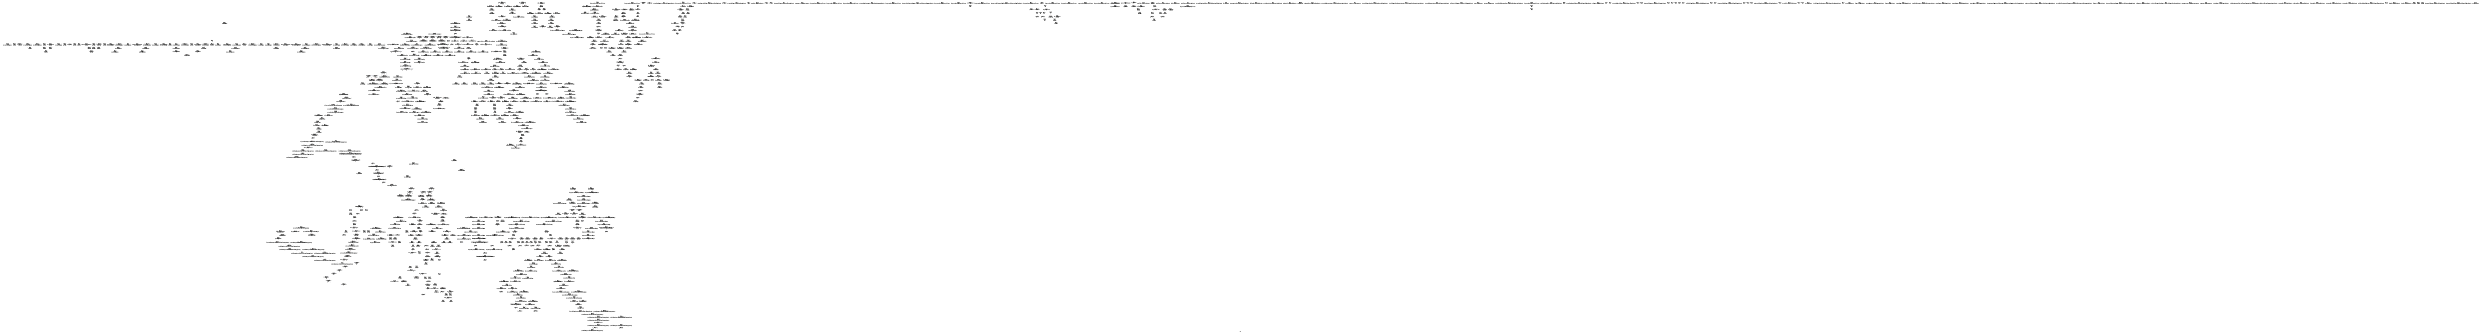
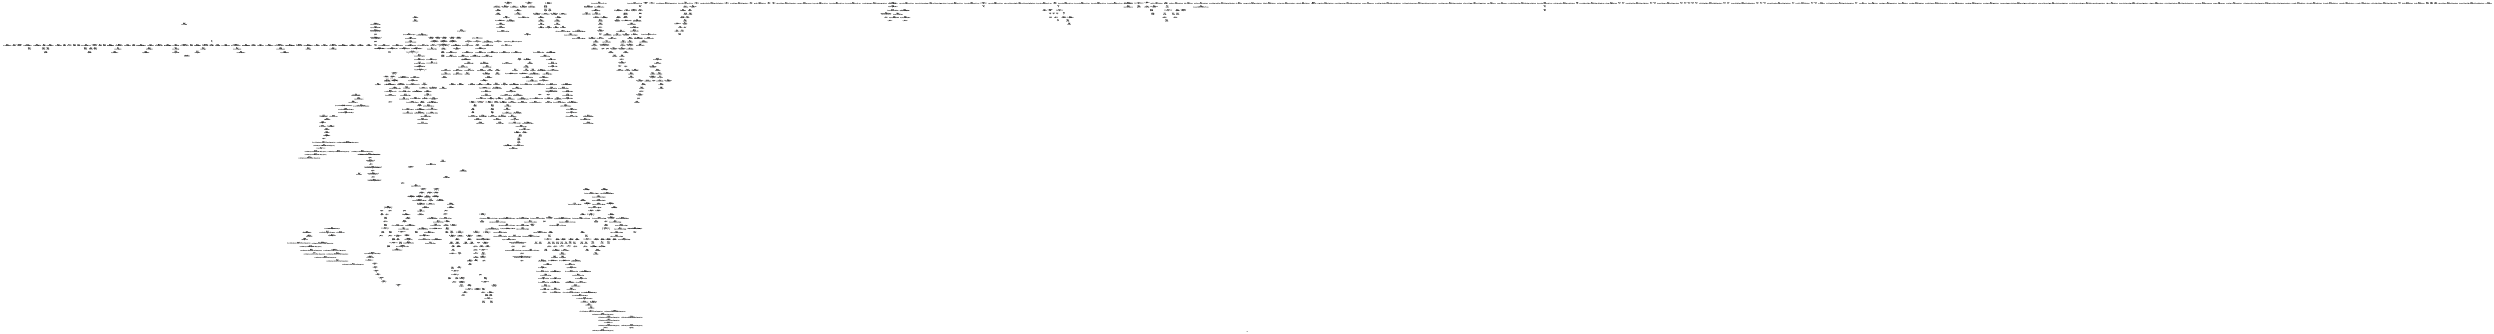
(518, 295) -> none
